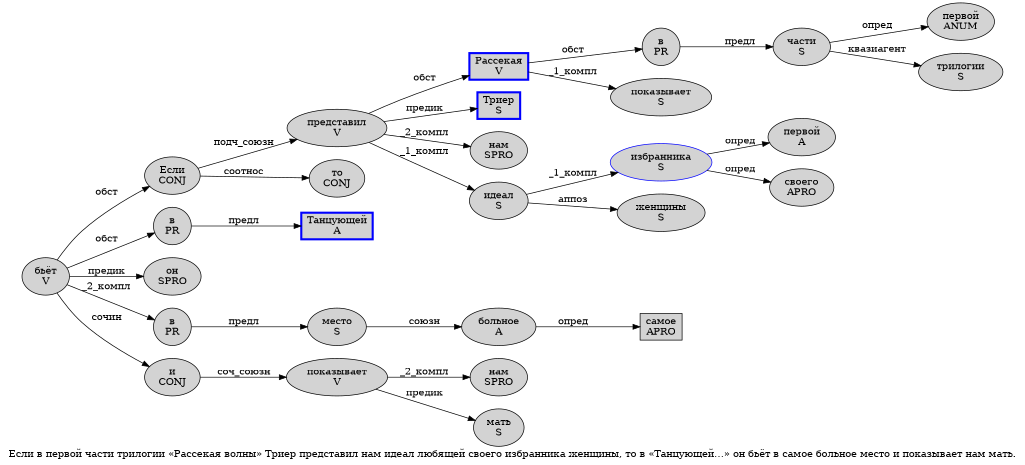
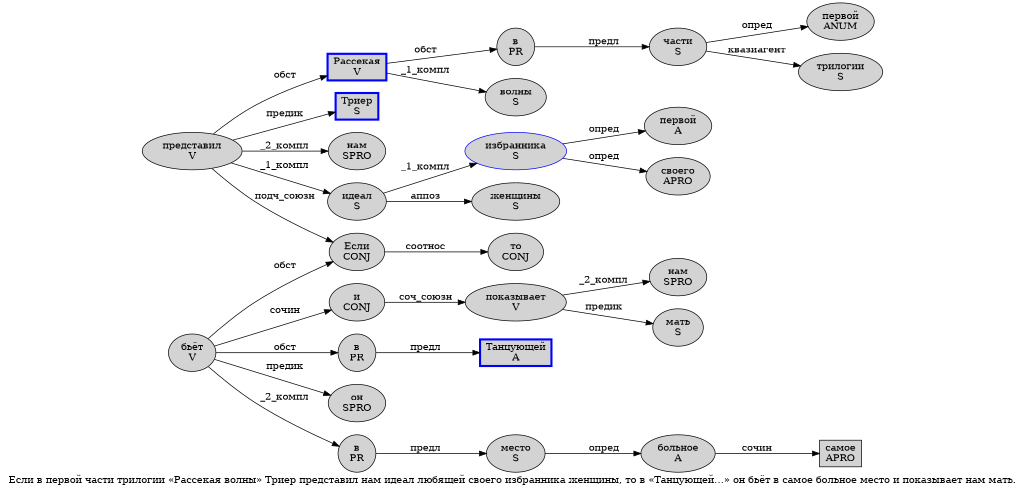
(661, 97) -> (516, 97)
(244, 155) -> (266, 209)
(425, 322) -> (604, 448)
(573, 322) -> (757, 448)
